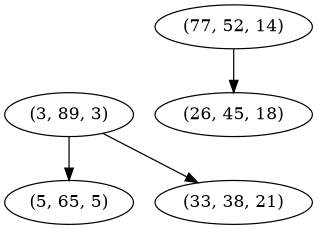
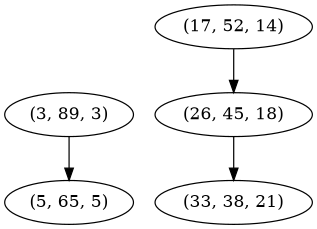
(234, 27) -> (234, 27)
(145, 155) -> (234, 153)
